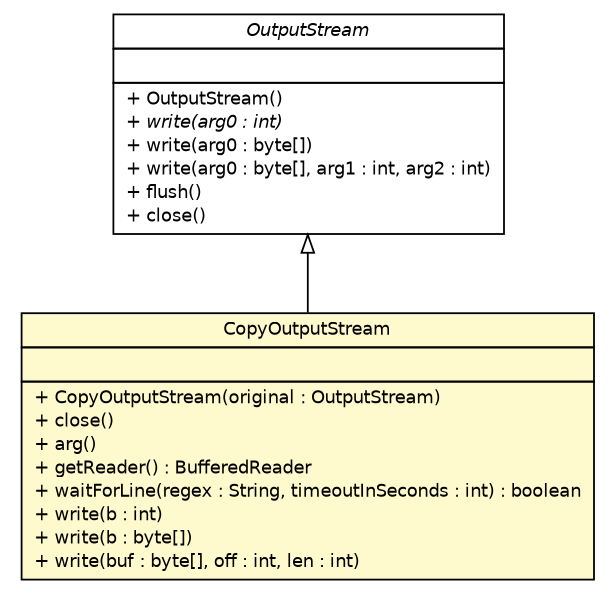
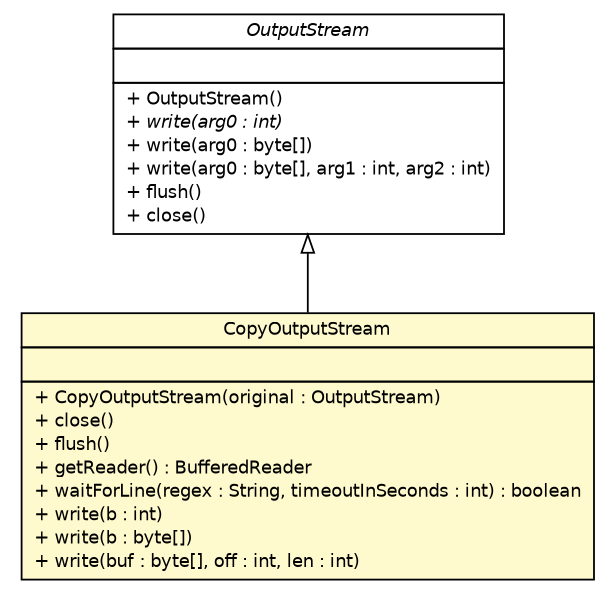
(66, 445) -> (73, 445)
